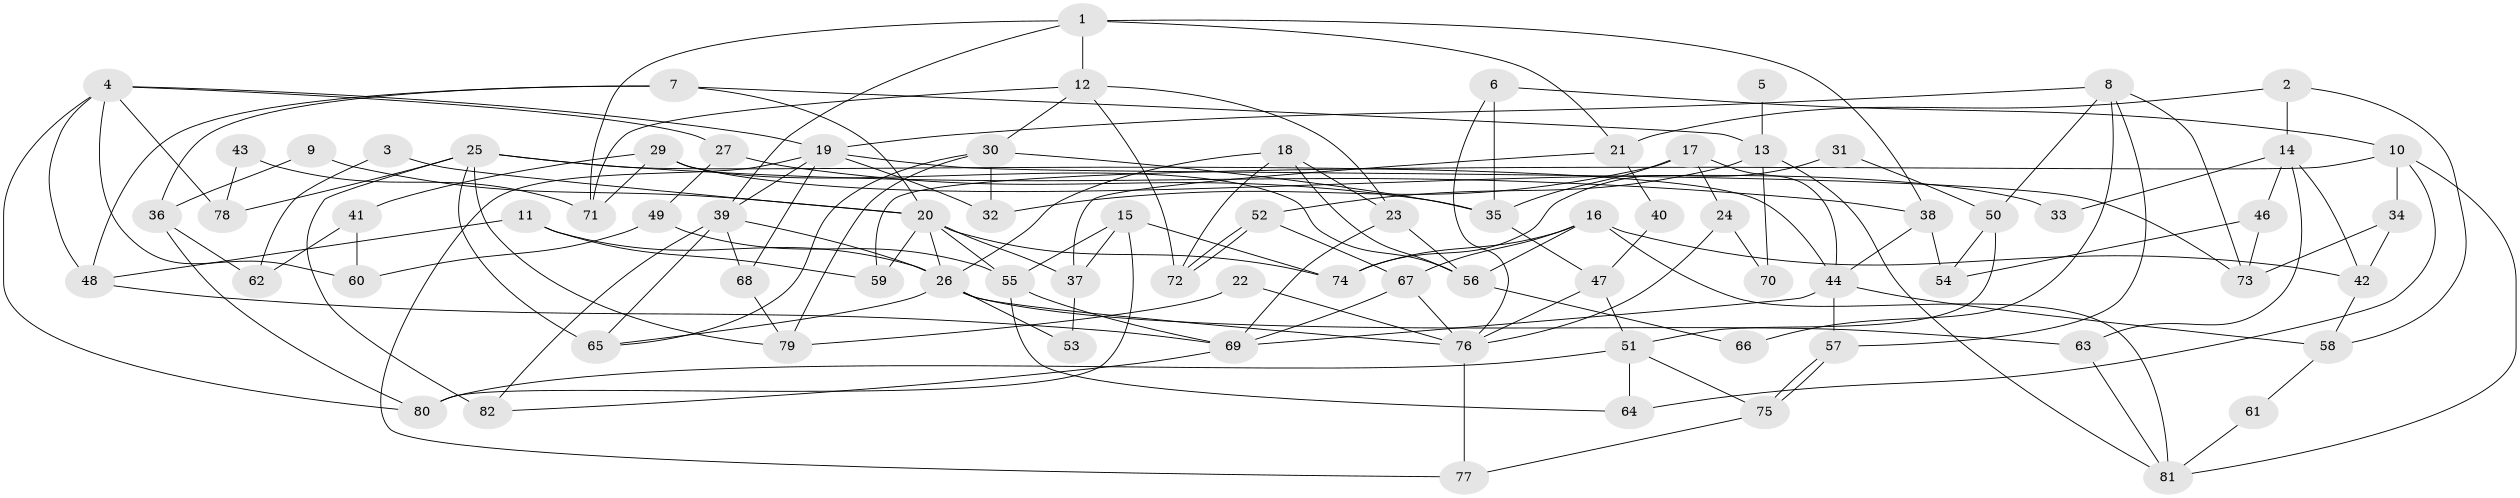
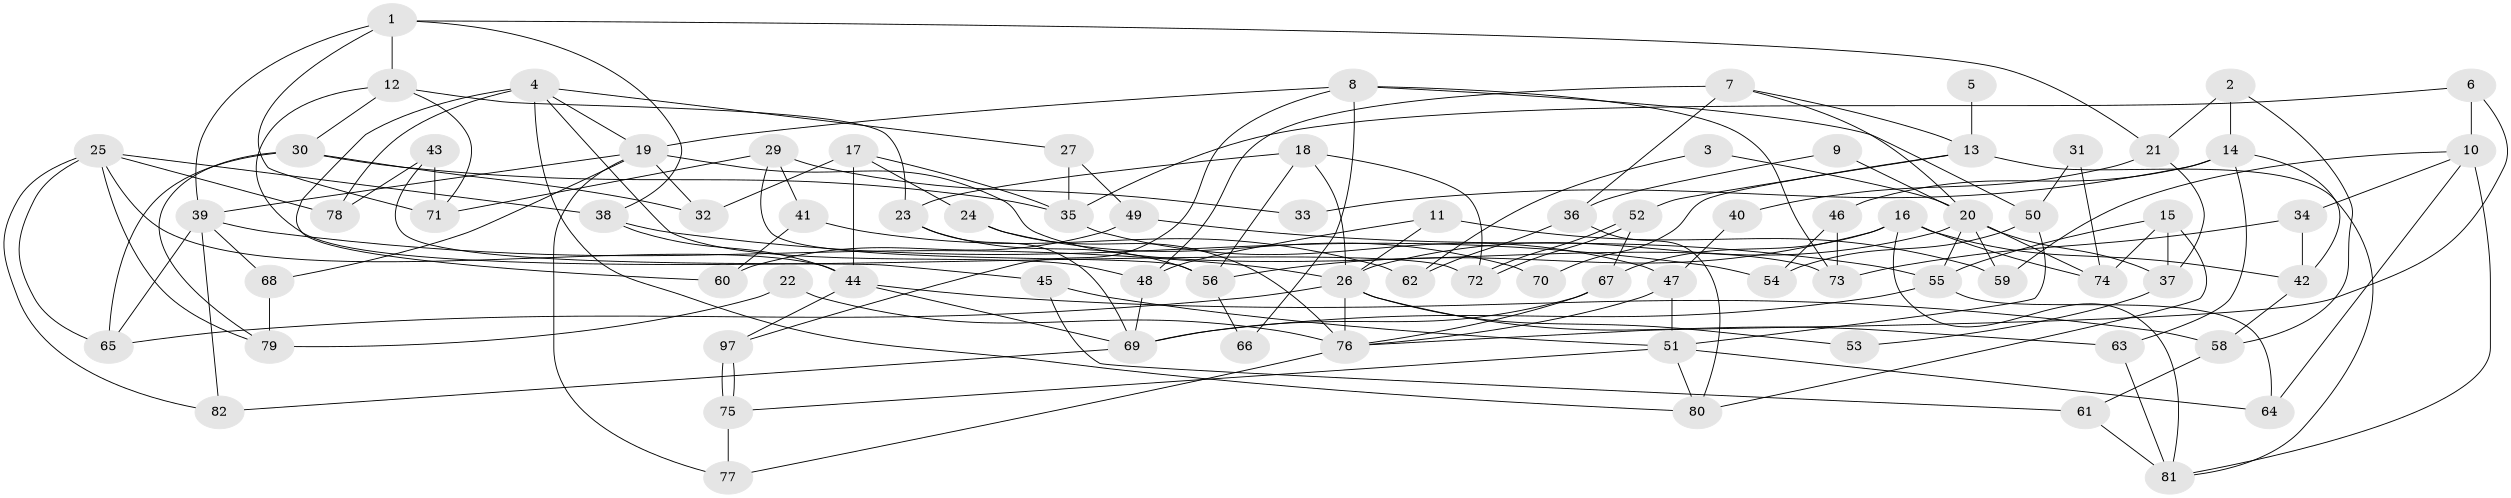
none -> (1045, 282)
(1834, 347) -> (728, 347)
